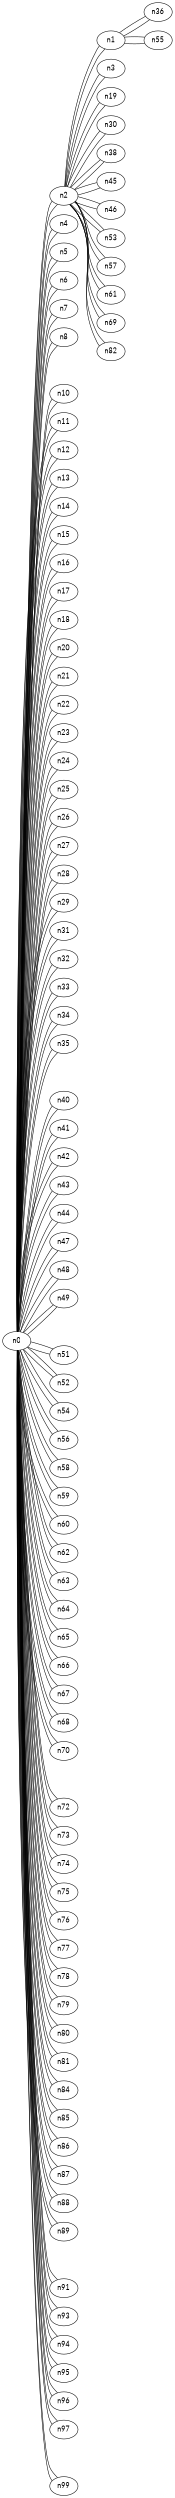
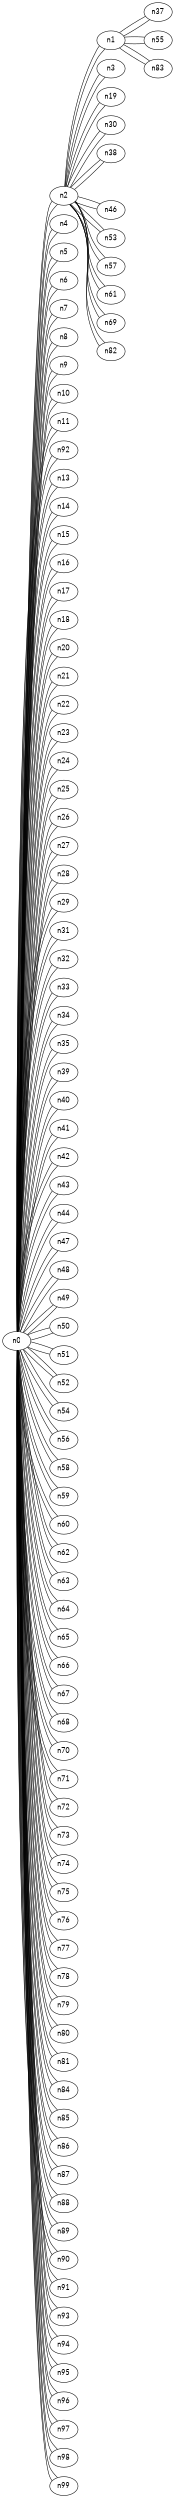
(158, 12) -> (158, 12)
none -> (158, 69)
(111, 182) -> none
none -> (64, 365)
(64, 450) -> (64, 450)
none -> (64, 1072)
none -> (64, 1327)
none -> (64, 1779)
none -> (64, 2260)
none -> (64, 2458)
